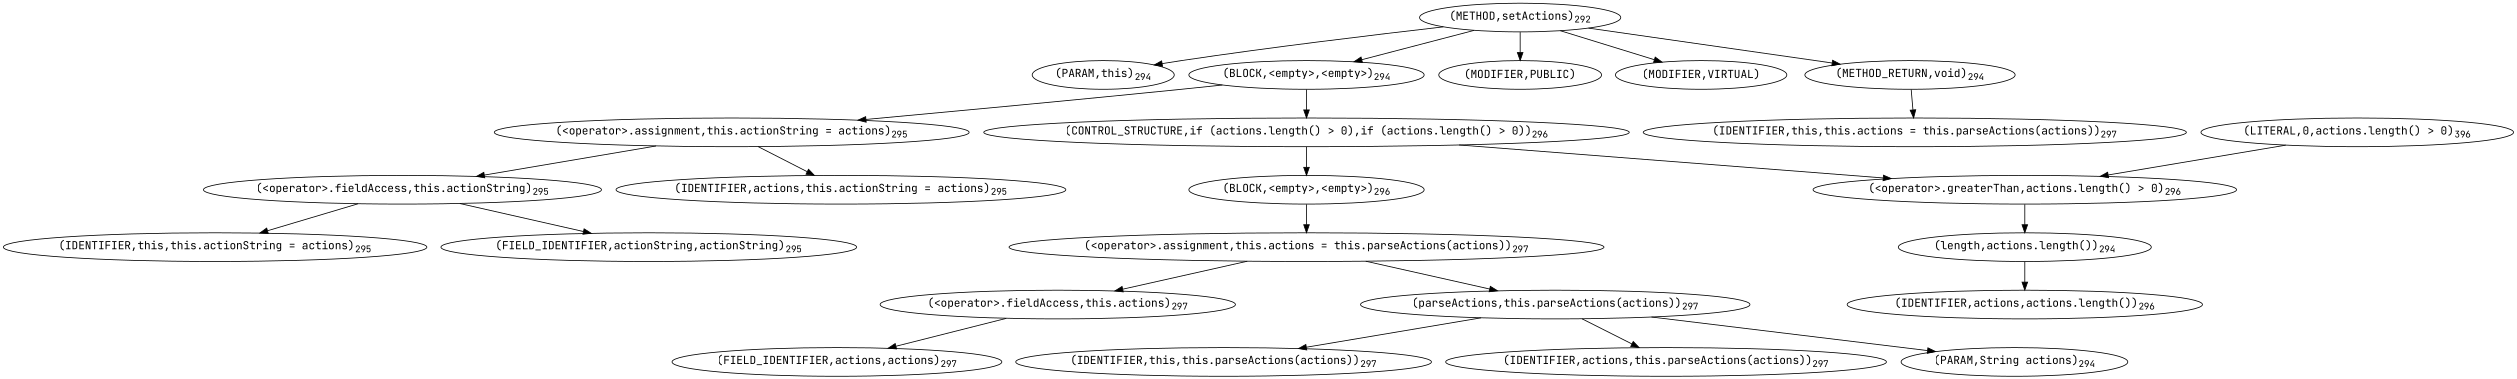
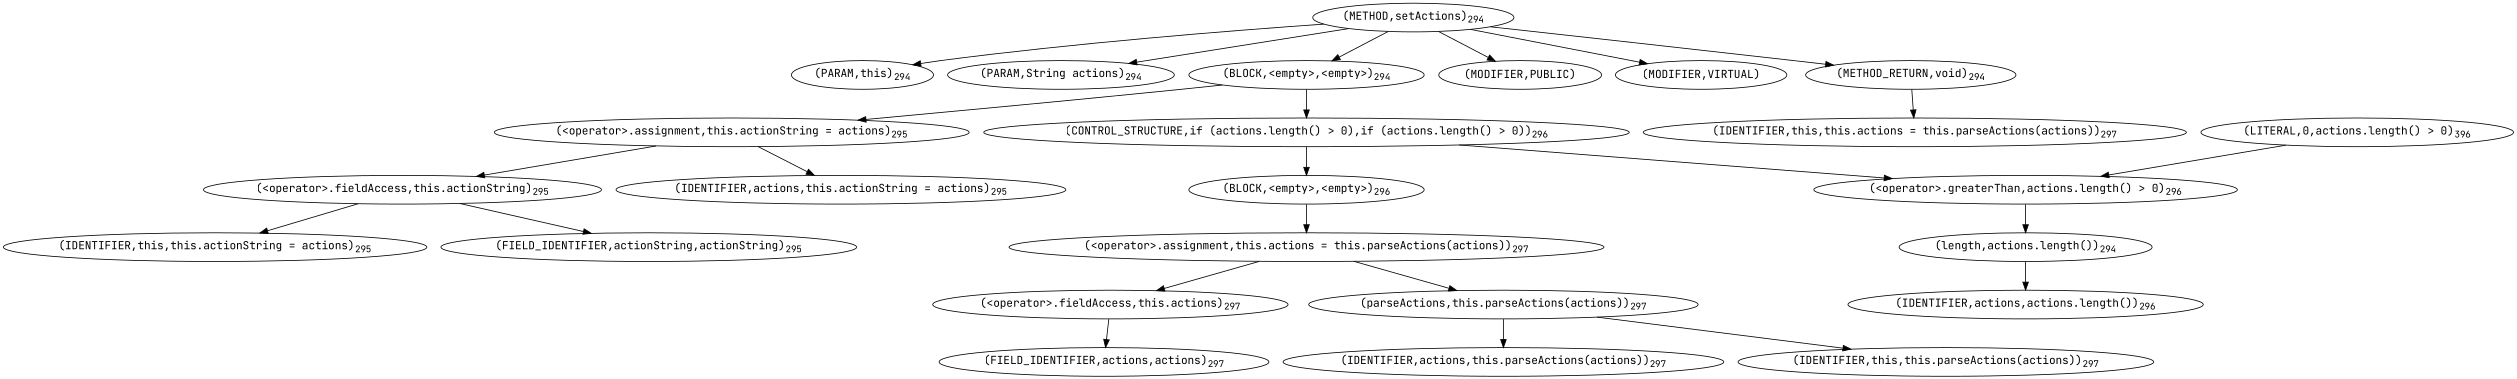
(1583, 16) -> (1476, 16)
(1790, 334) -> (1243, 45)
